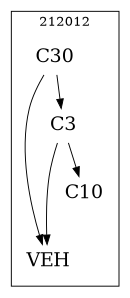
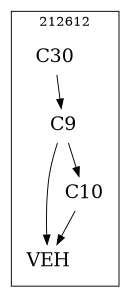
(65, 22) -> (65, 22)
(63, 126) -> (63, 126)
(25, 154) -> (68, 224)
